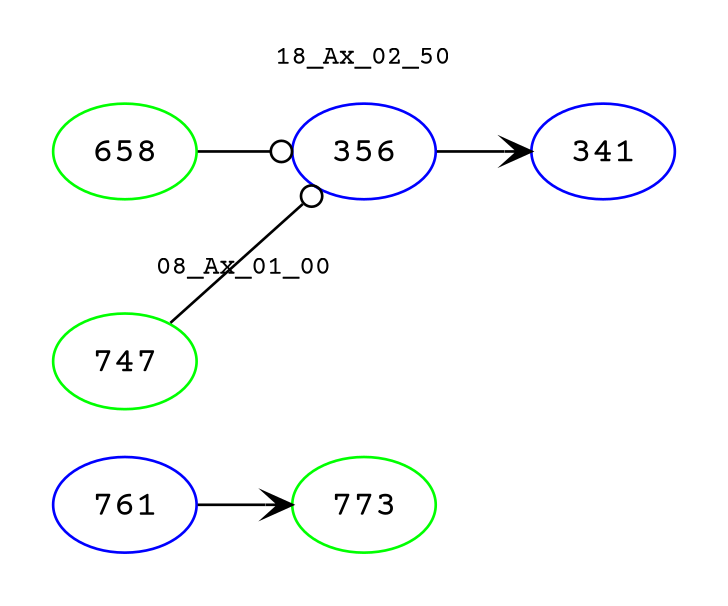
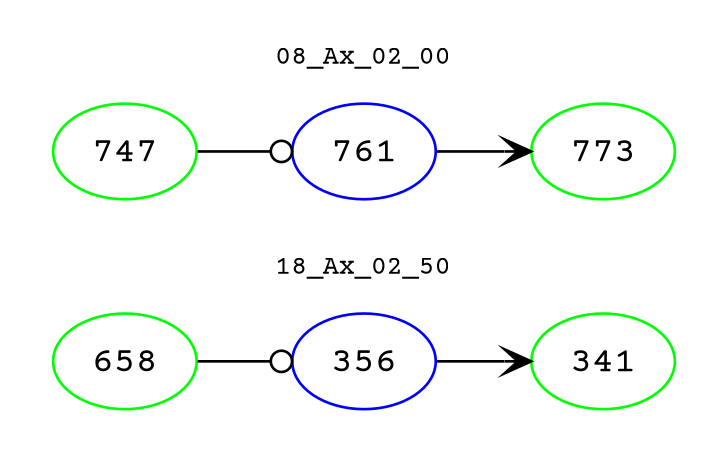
(603, 151) -> (603, 361)
(237, 263) -> (234, 151)
(244, 267) -> (364, 57)
